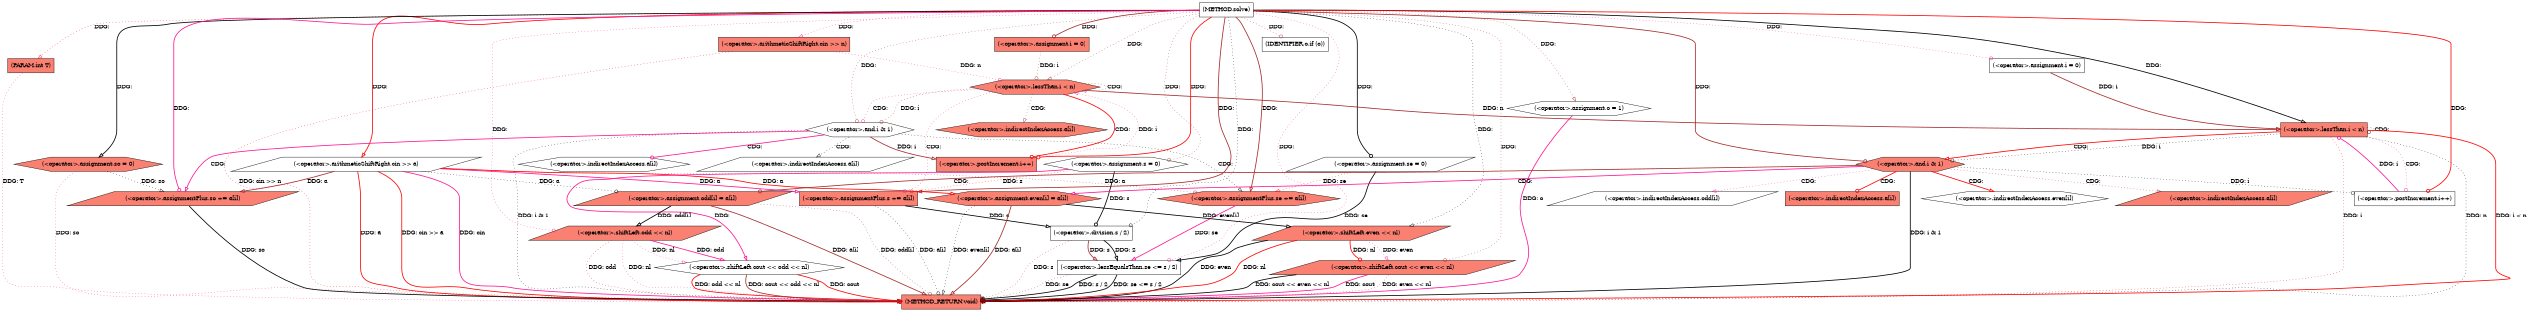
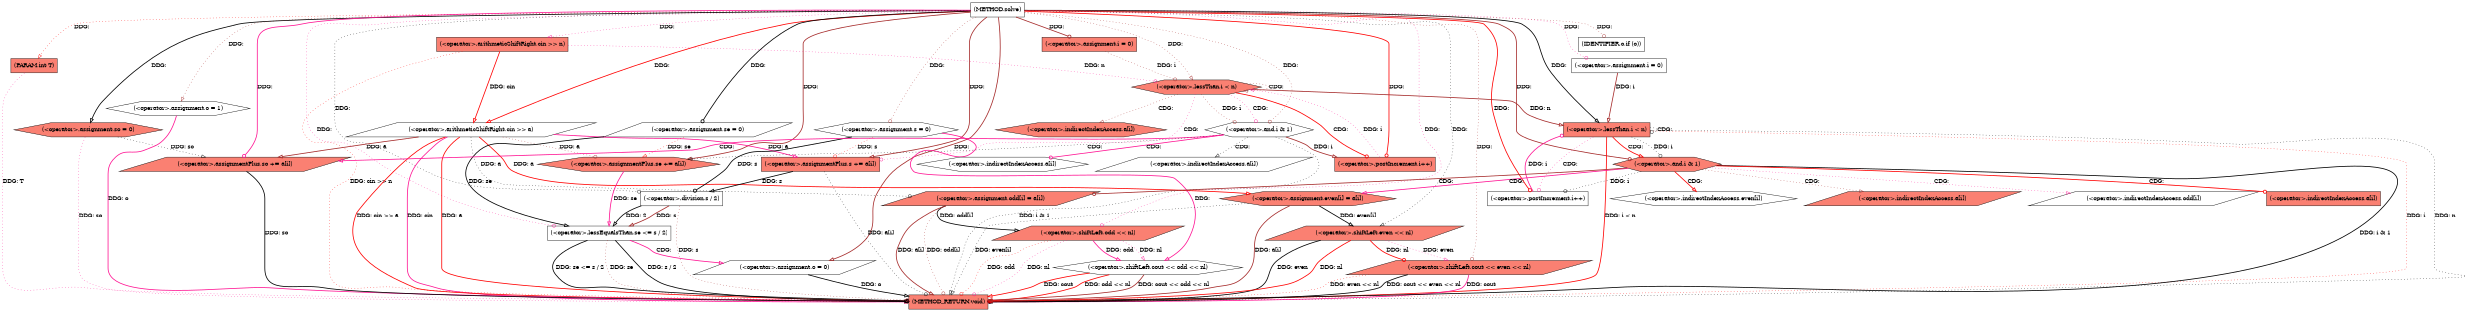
none -> (487, 85)
none -> (785, 268)
